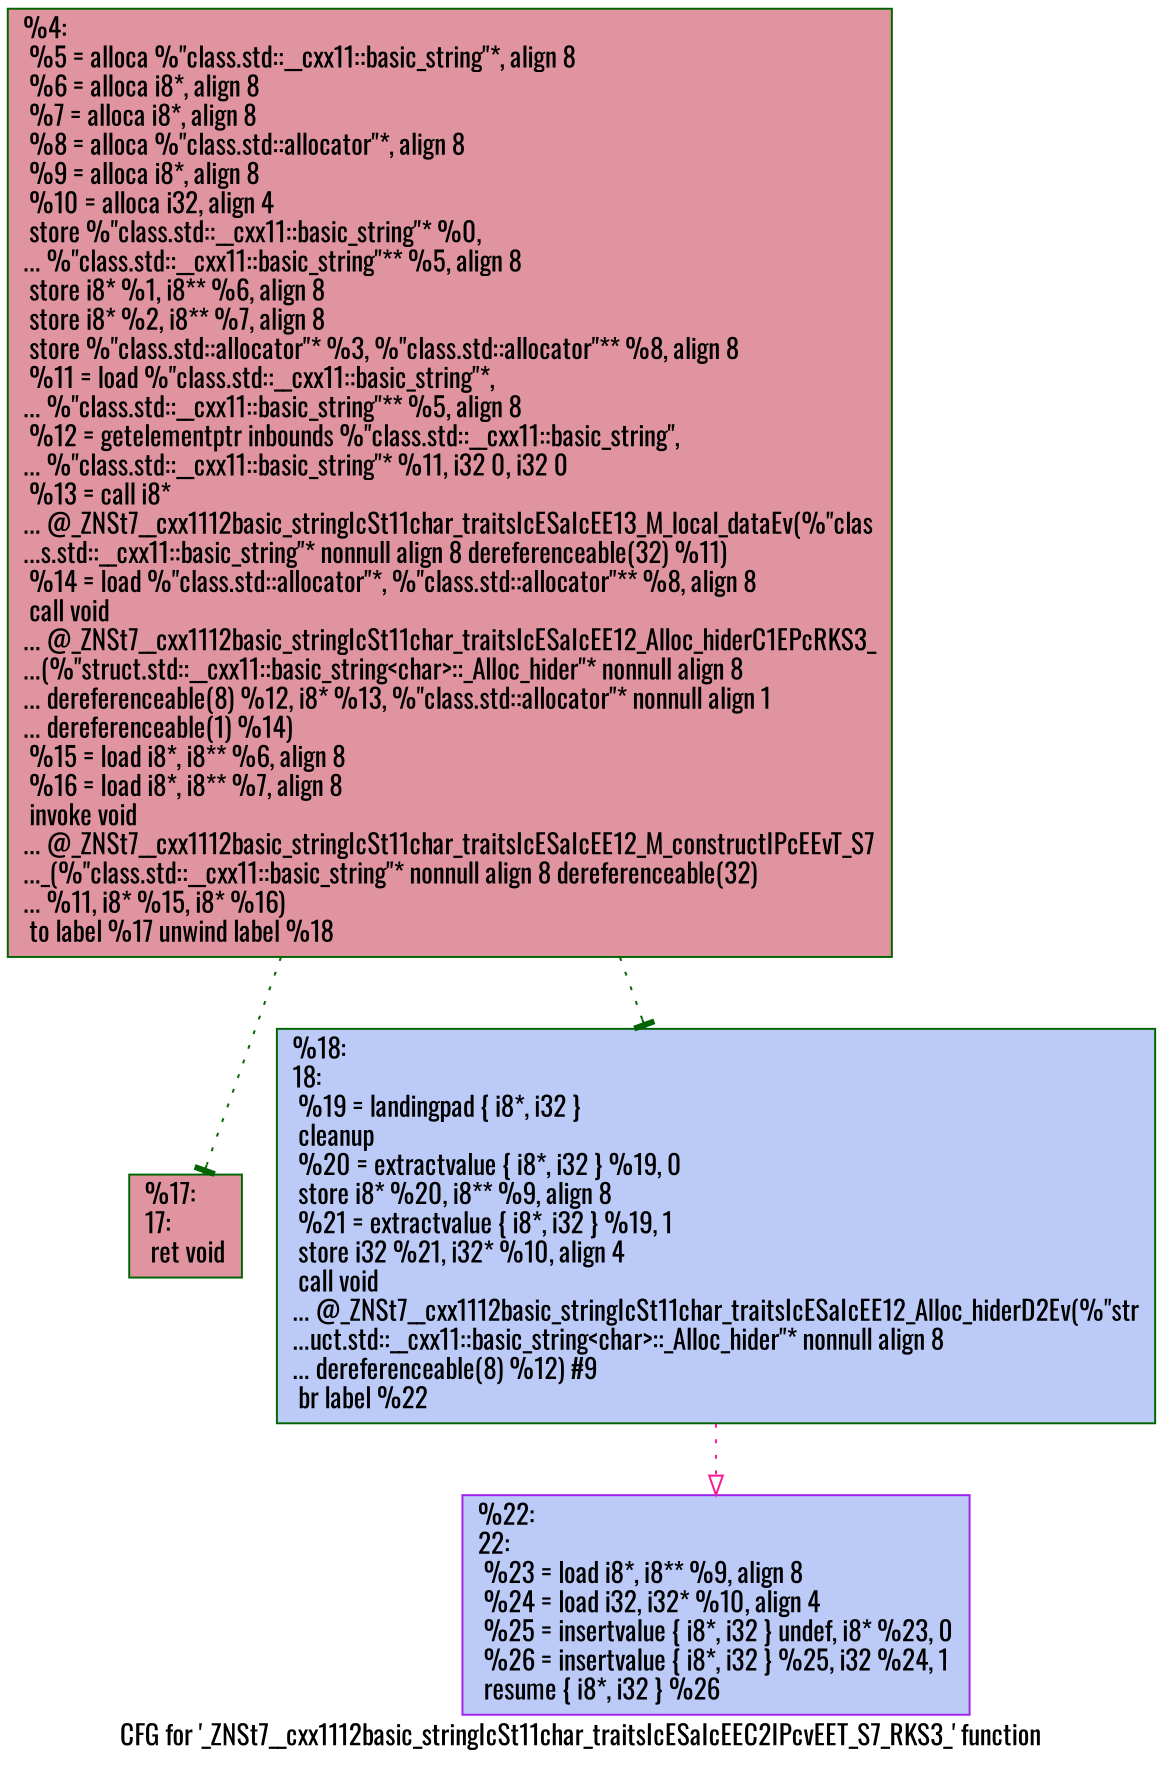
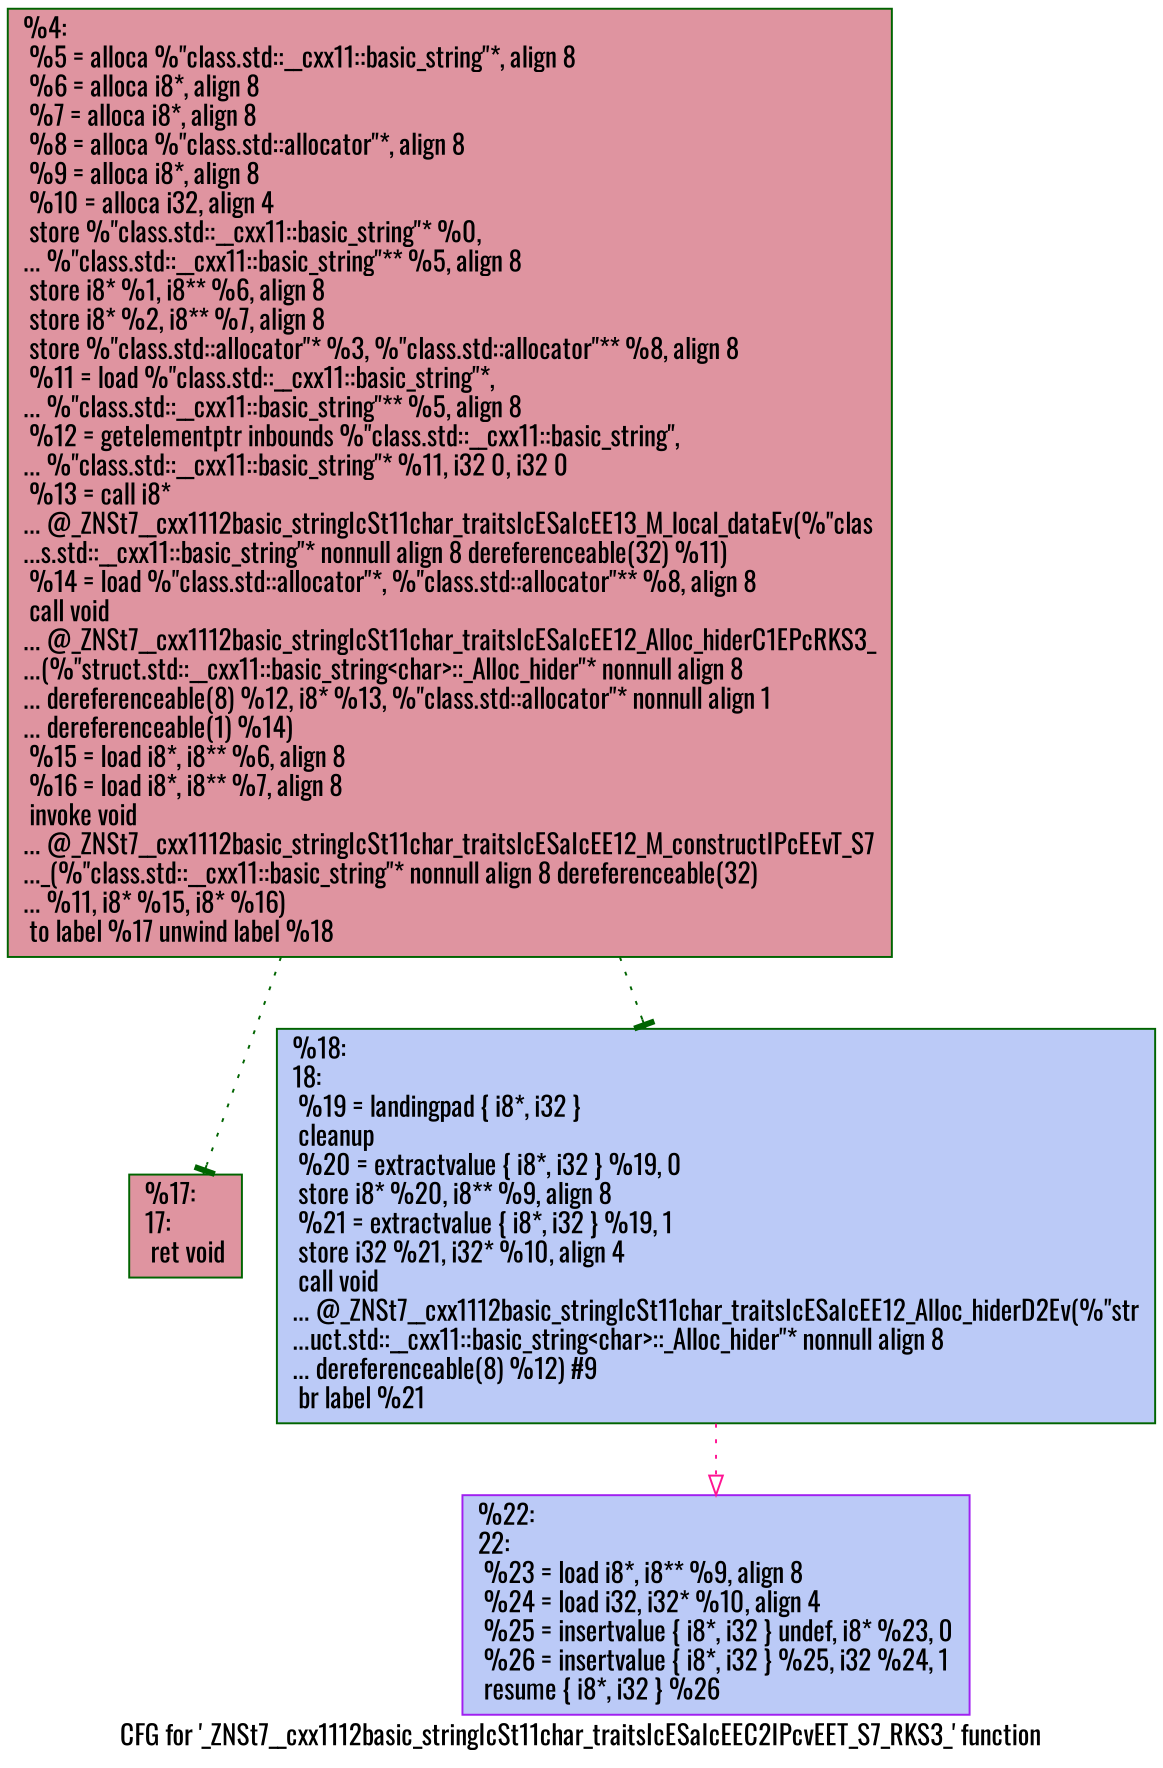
(360, 1400) -> (359, 1400)
